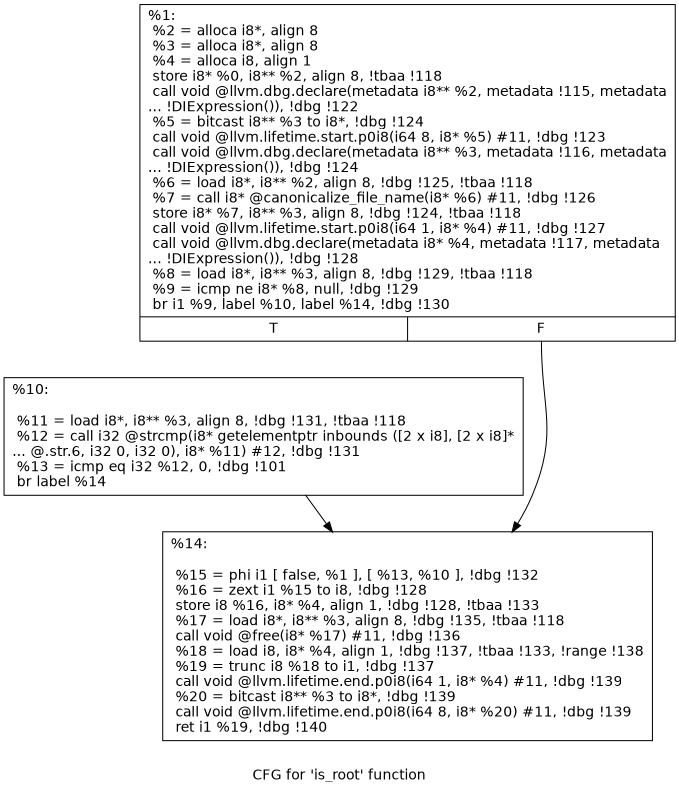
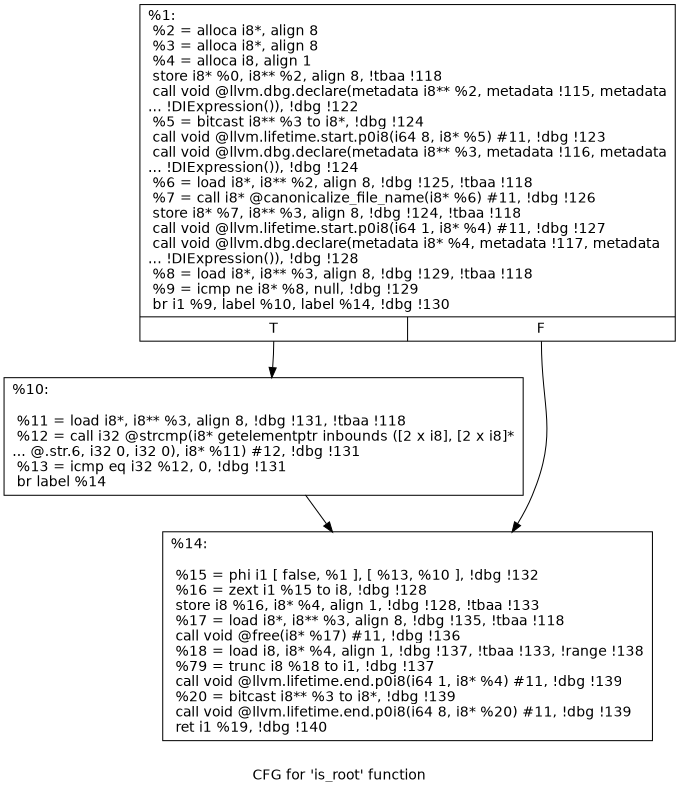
none -> (273, 354)
(150, 467) -> (150, 467)
(303, 667) -> (303, 667)
